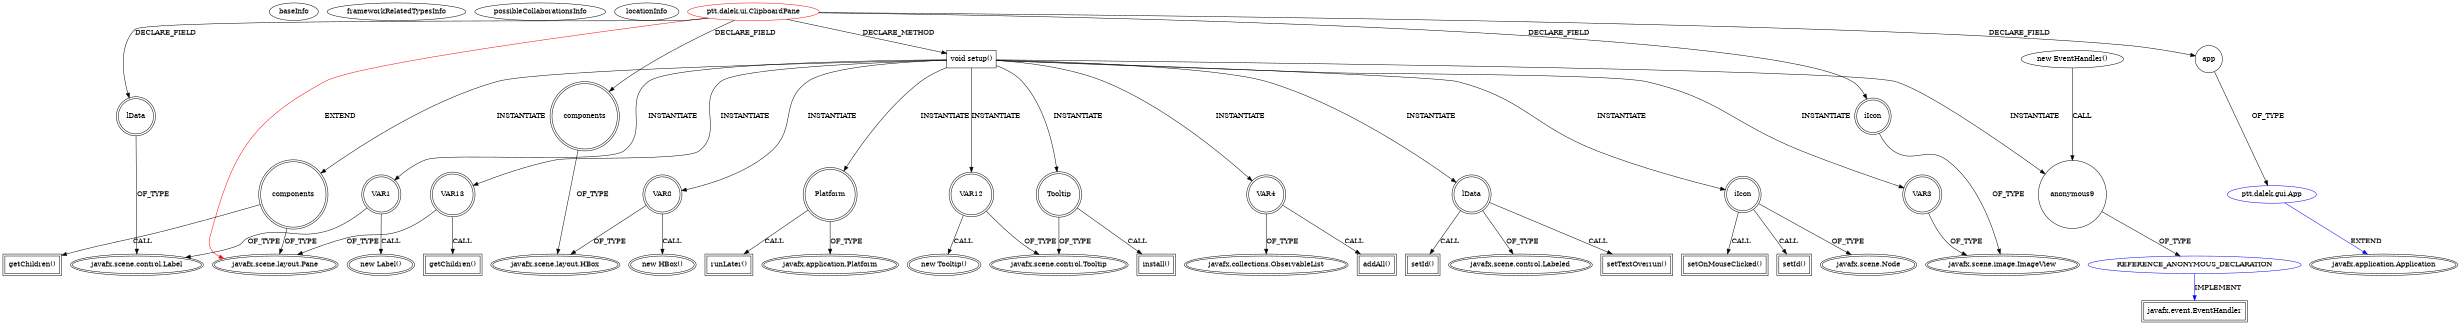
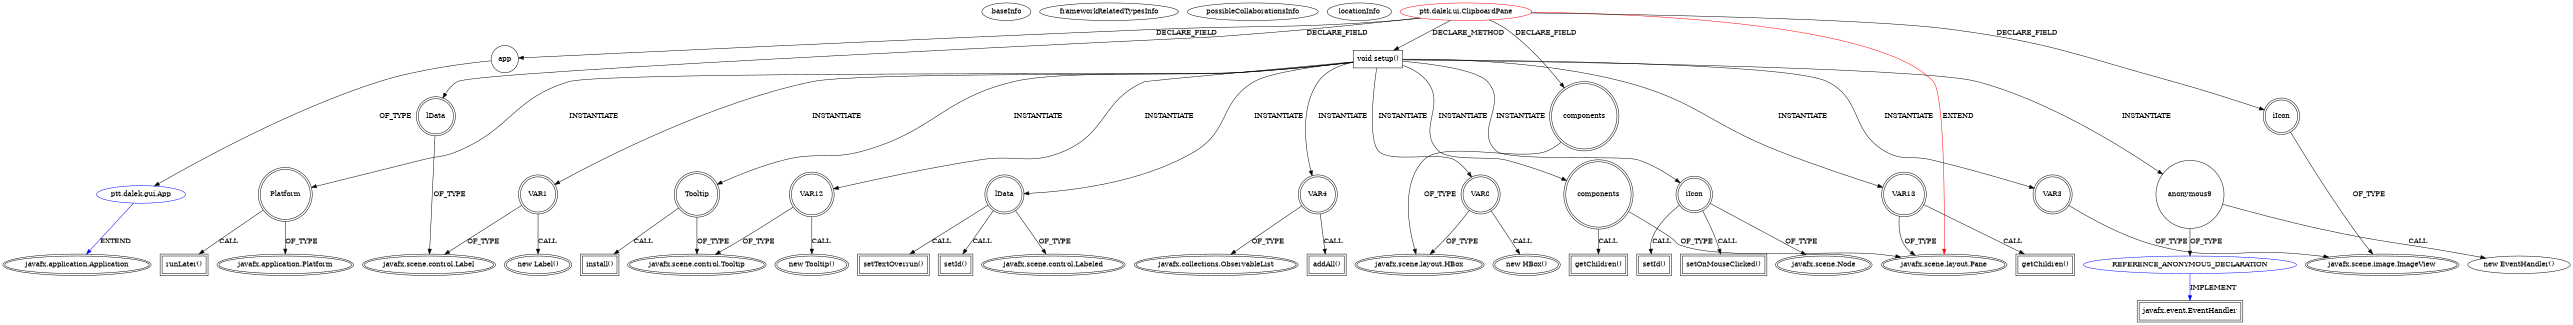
(2072, 112) -> (2351, 235)
